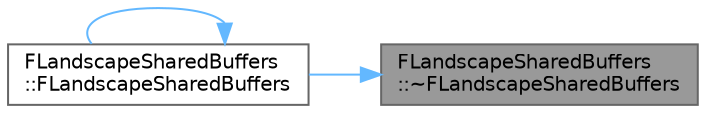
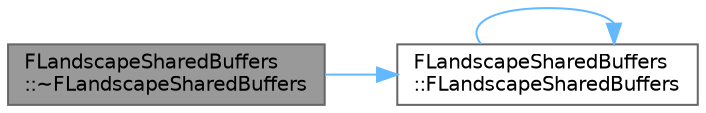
(335, 75) -> (351, 75)
